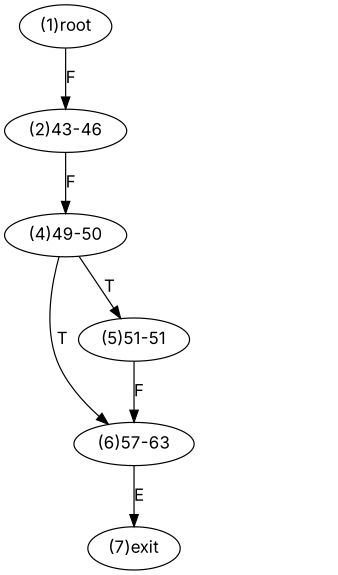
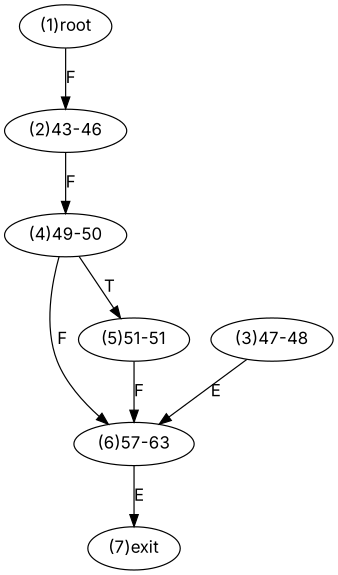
(63, 340) -> (63, 340)
none -> (272, 340)
